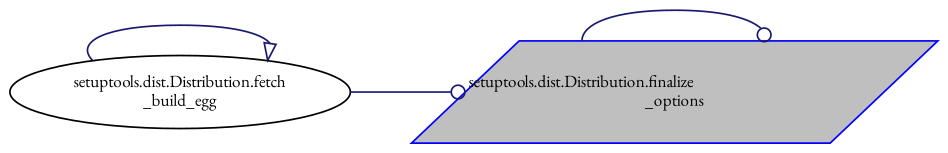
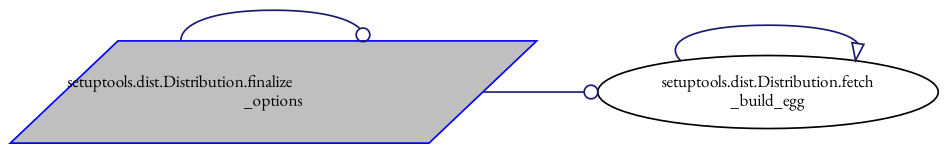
(401, 92) -> (534, 92)
